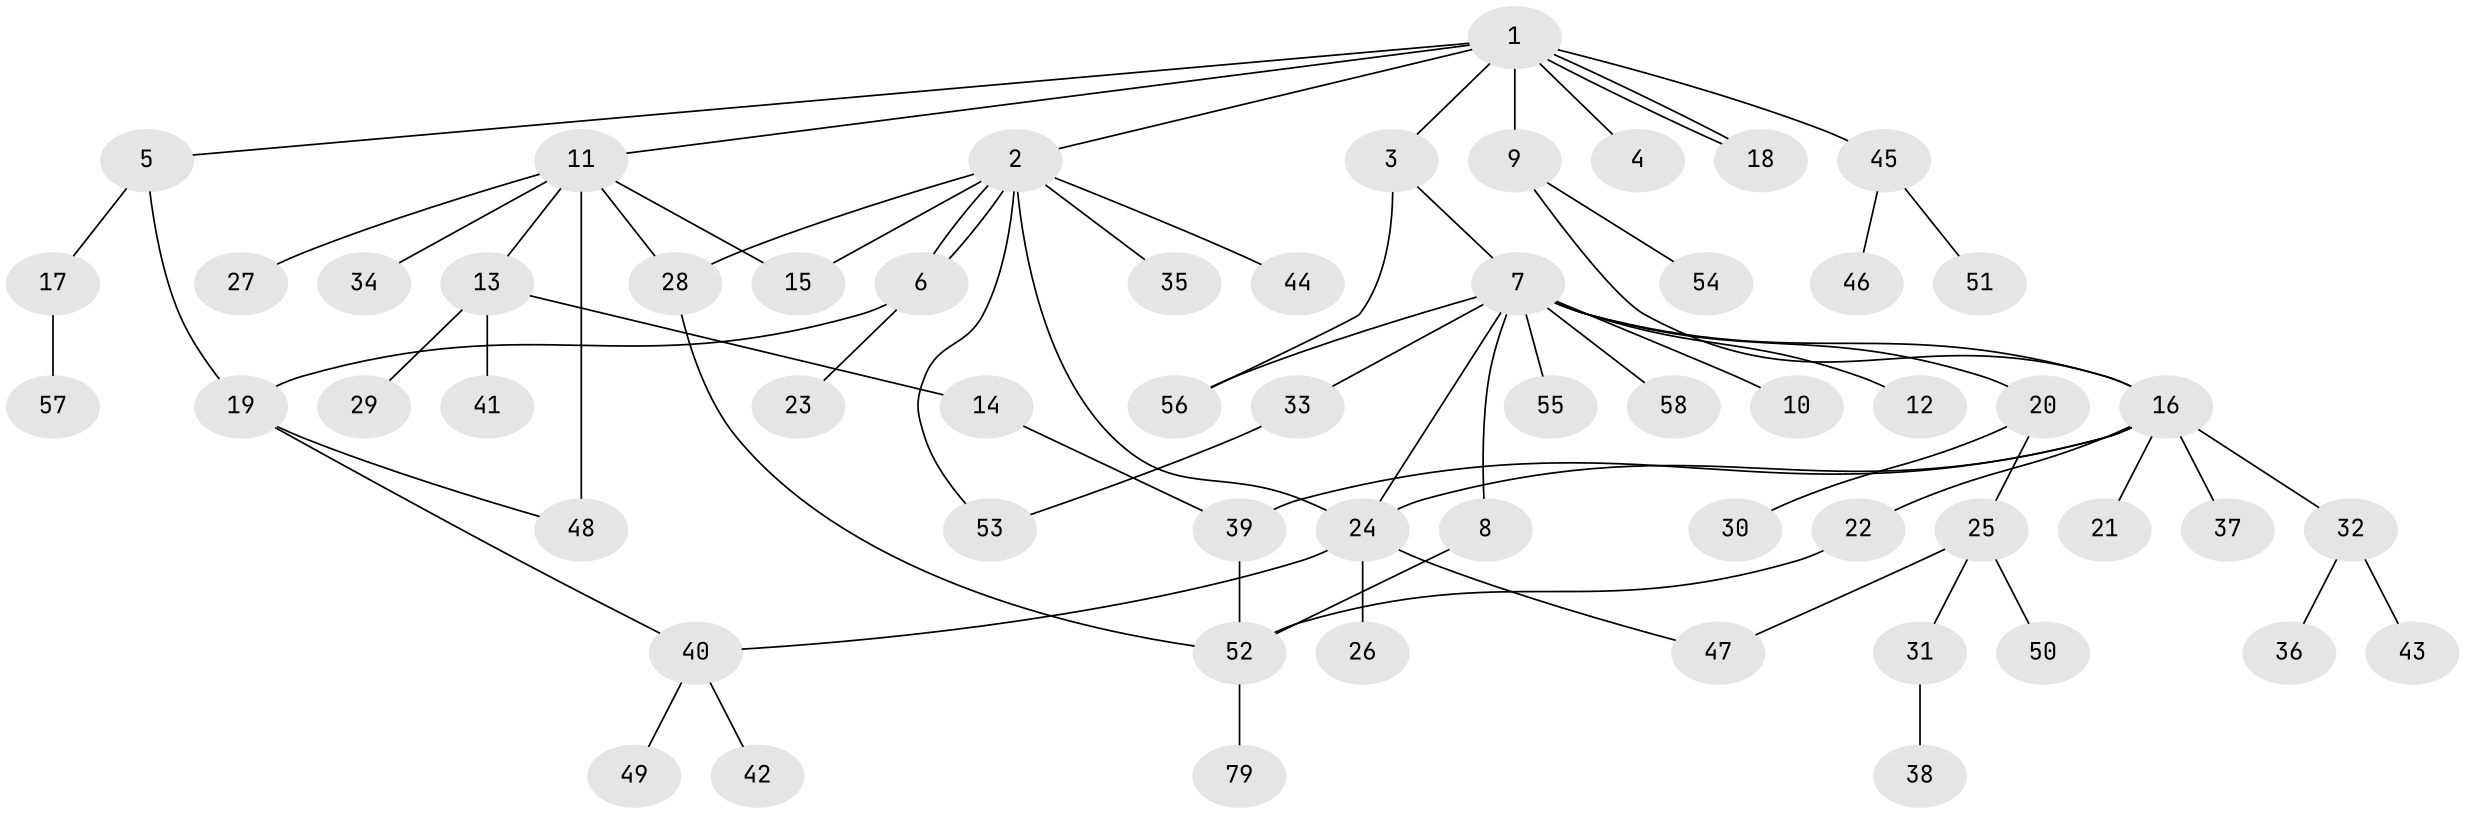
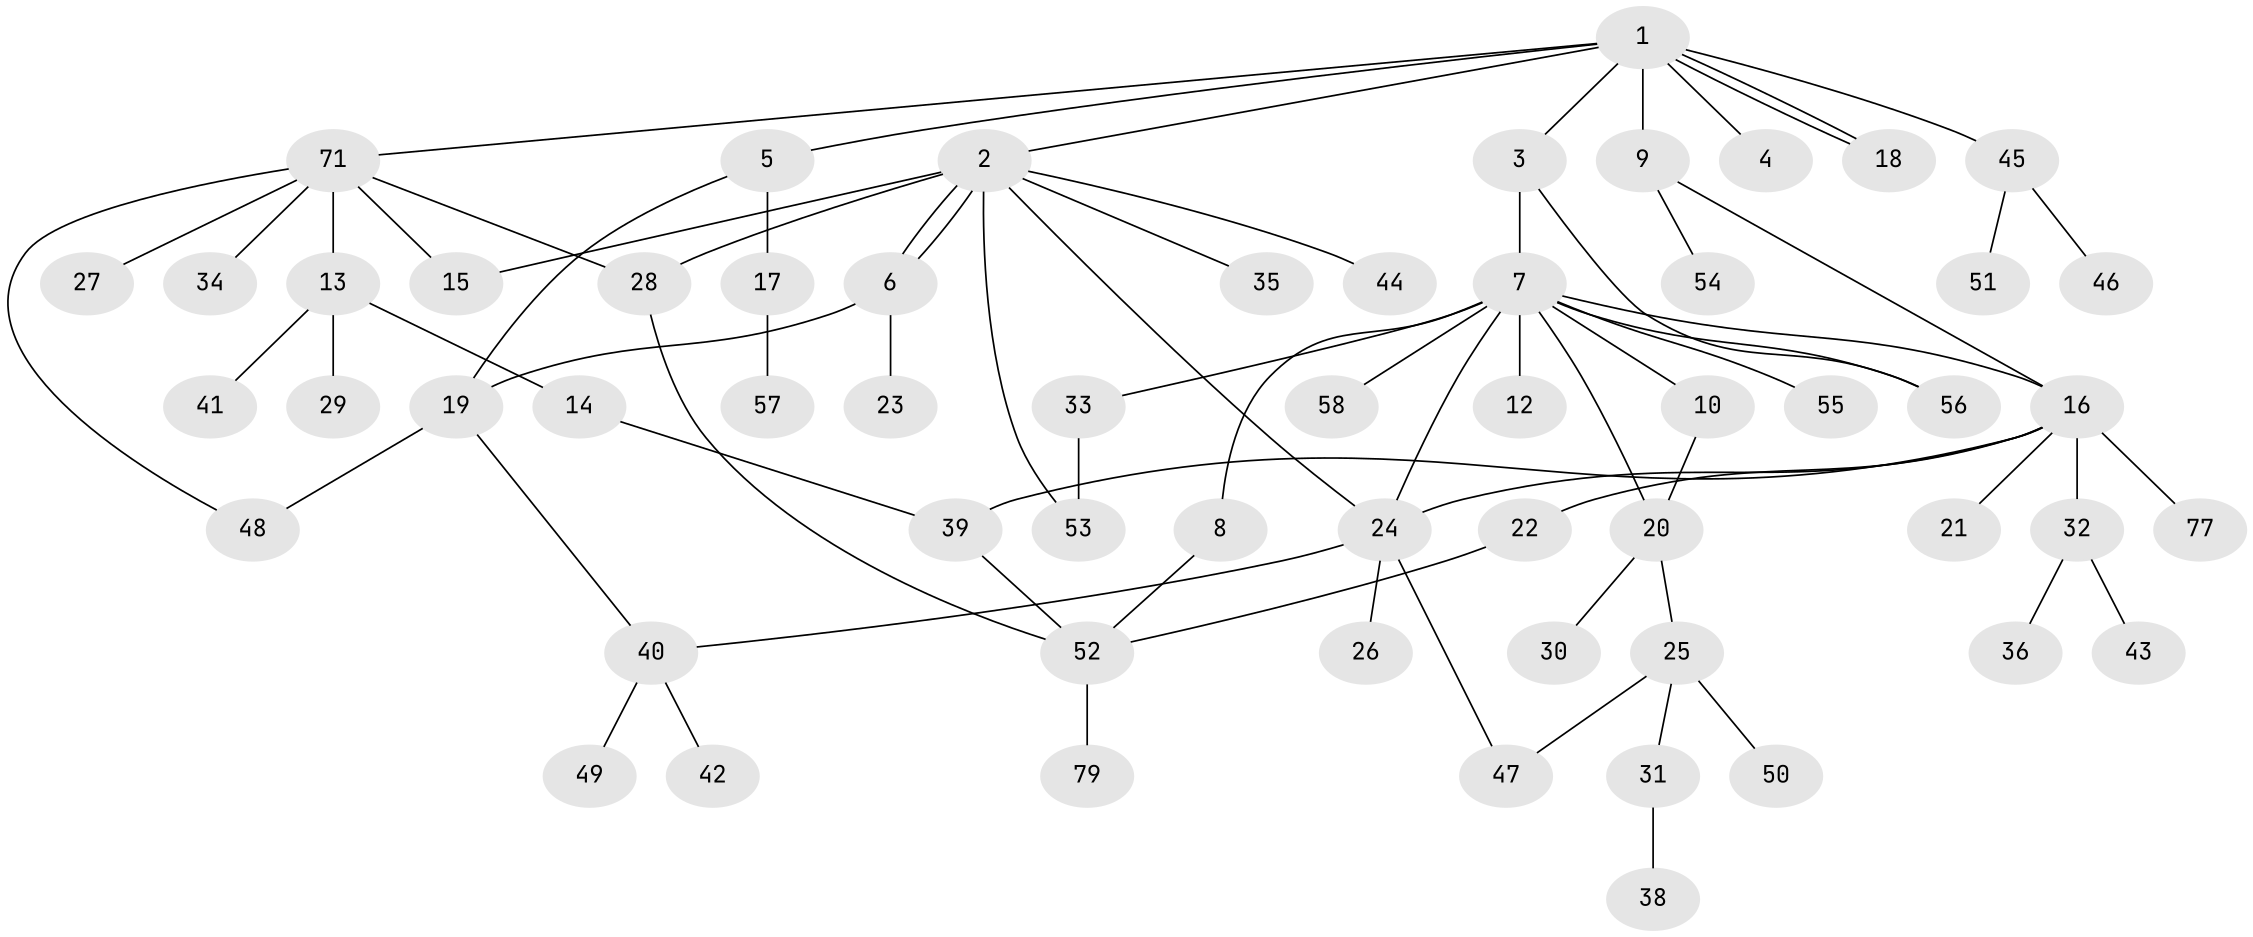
(581, 161) -> (333, 161)
none -> (1686, 461)
(2228, 530) -> (2200, 530)
